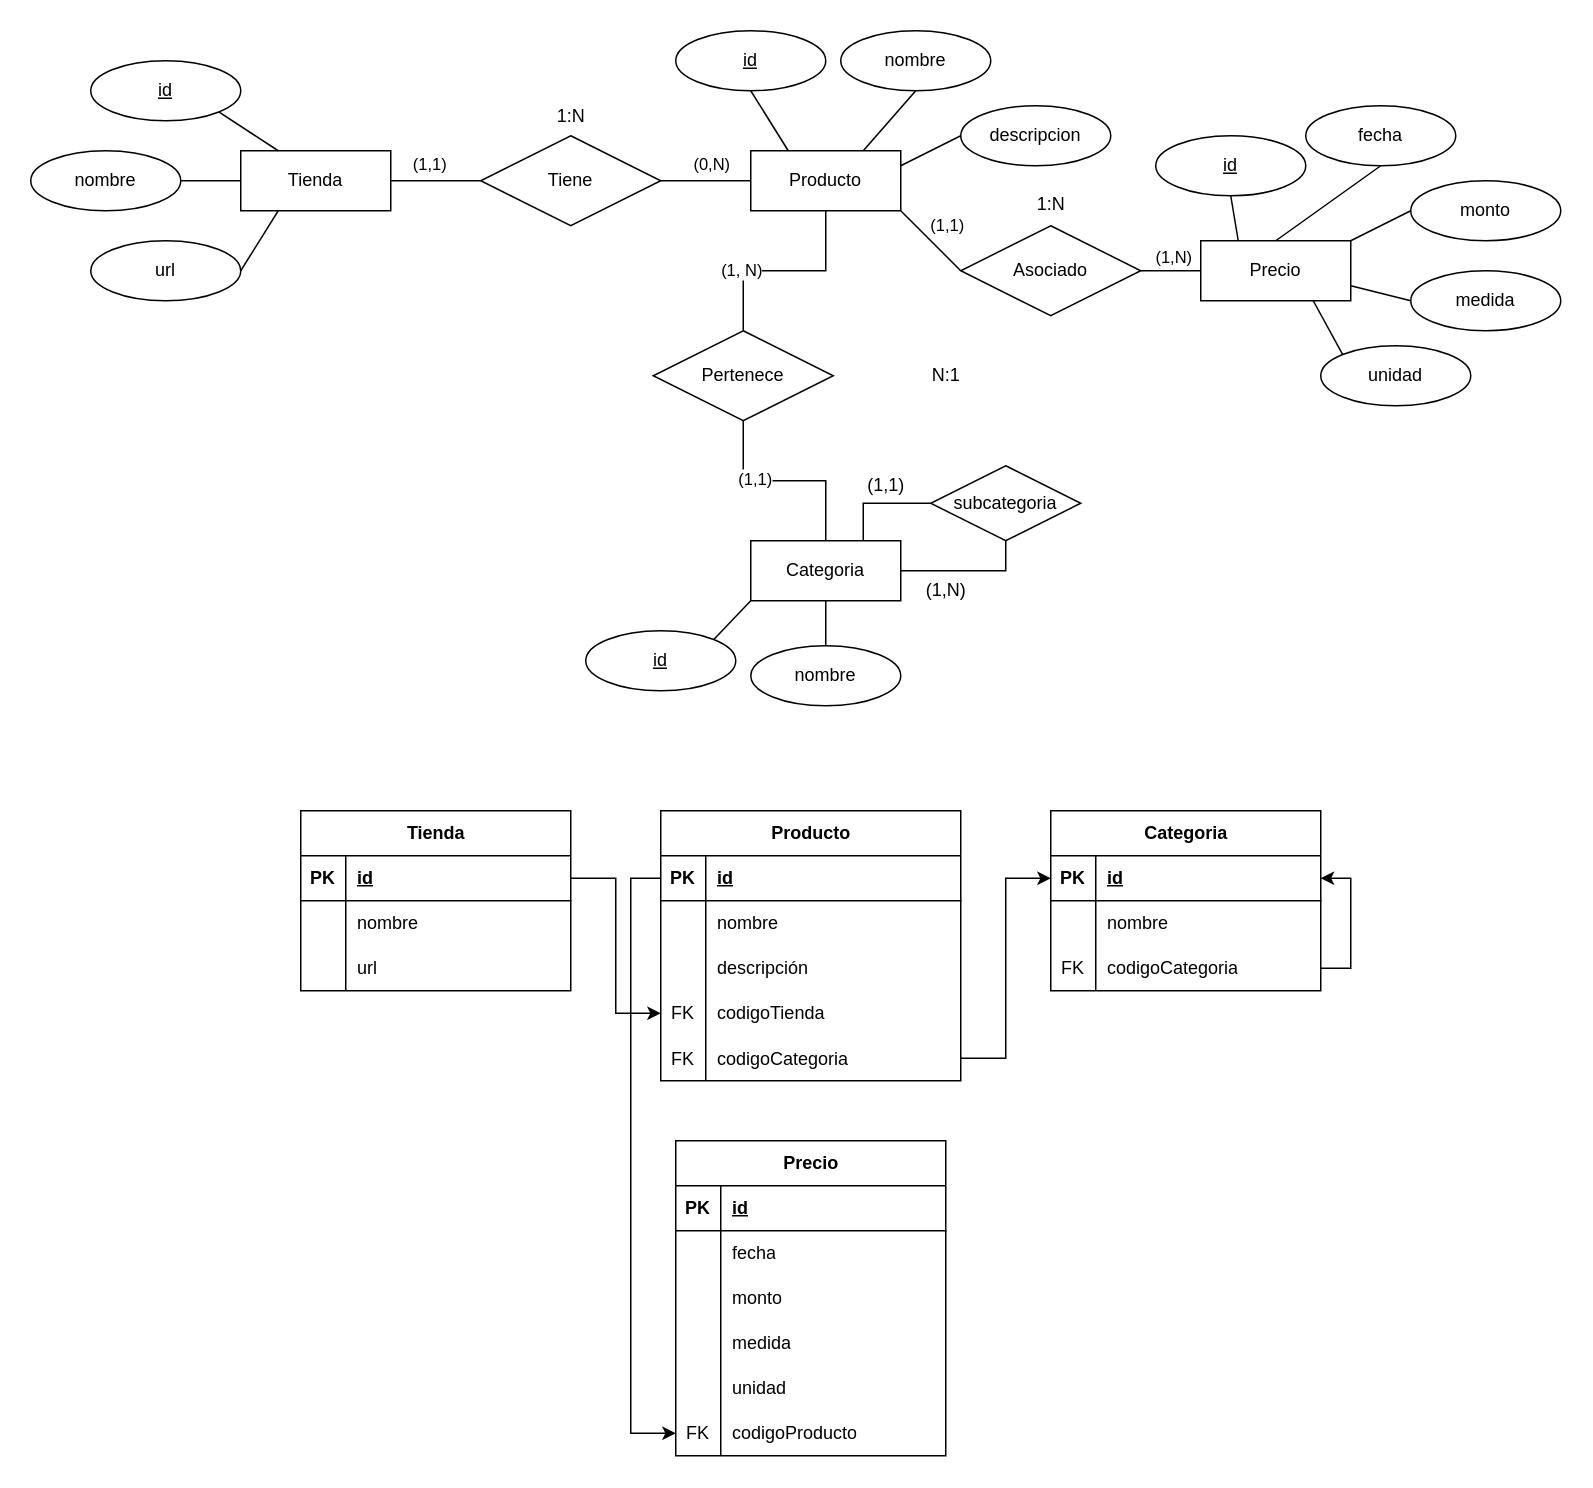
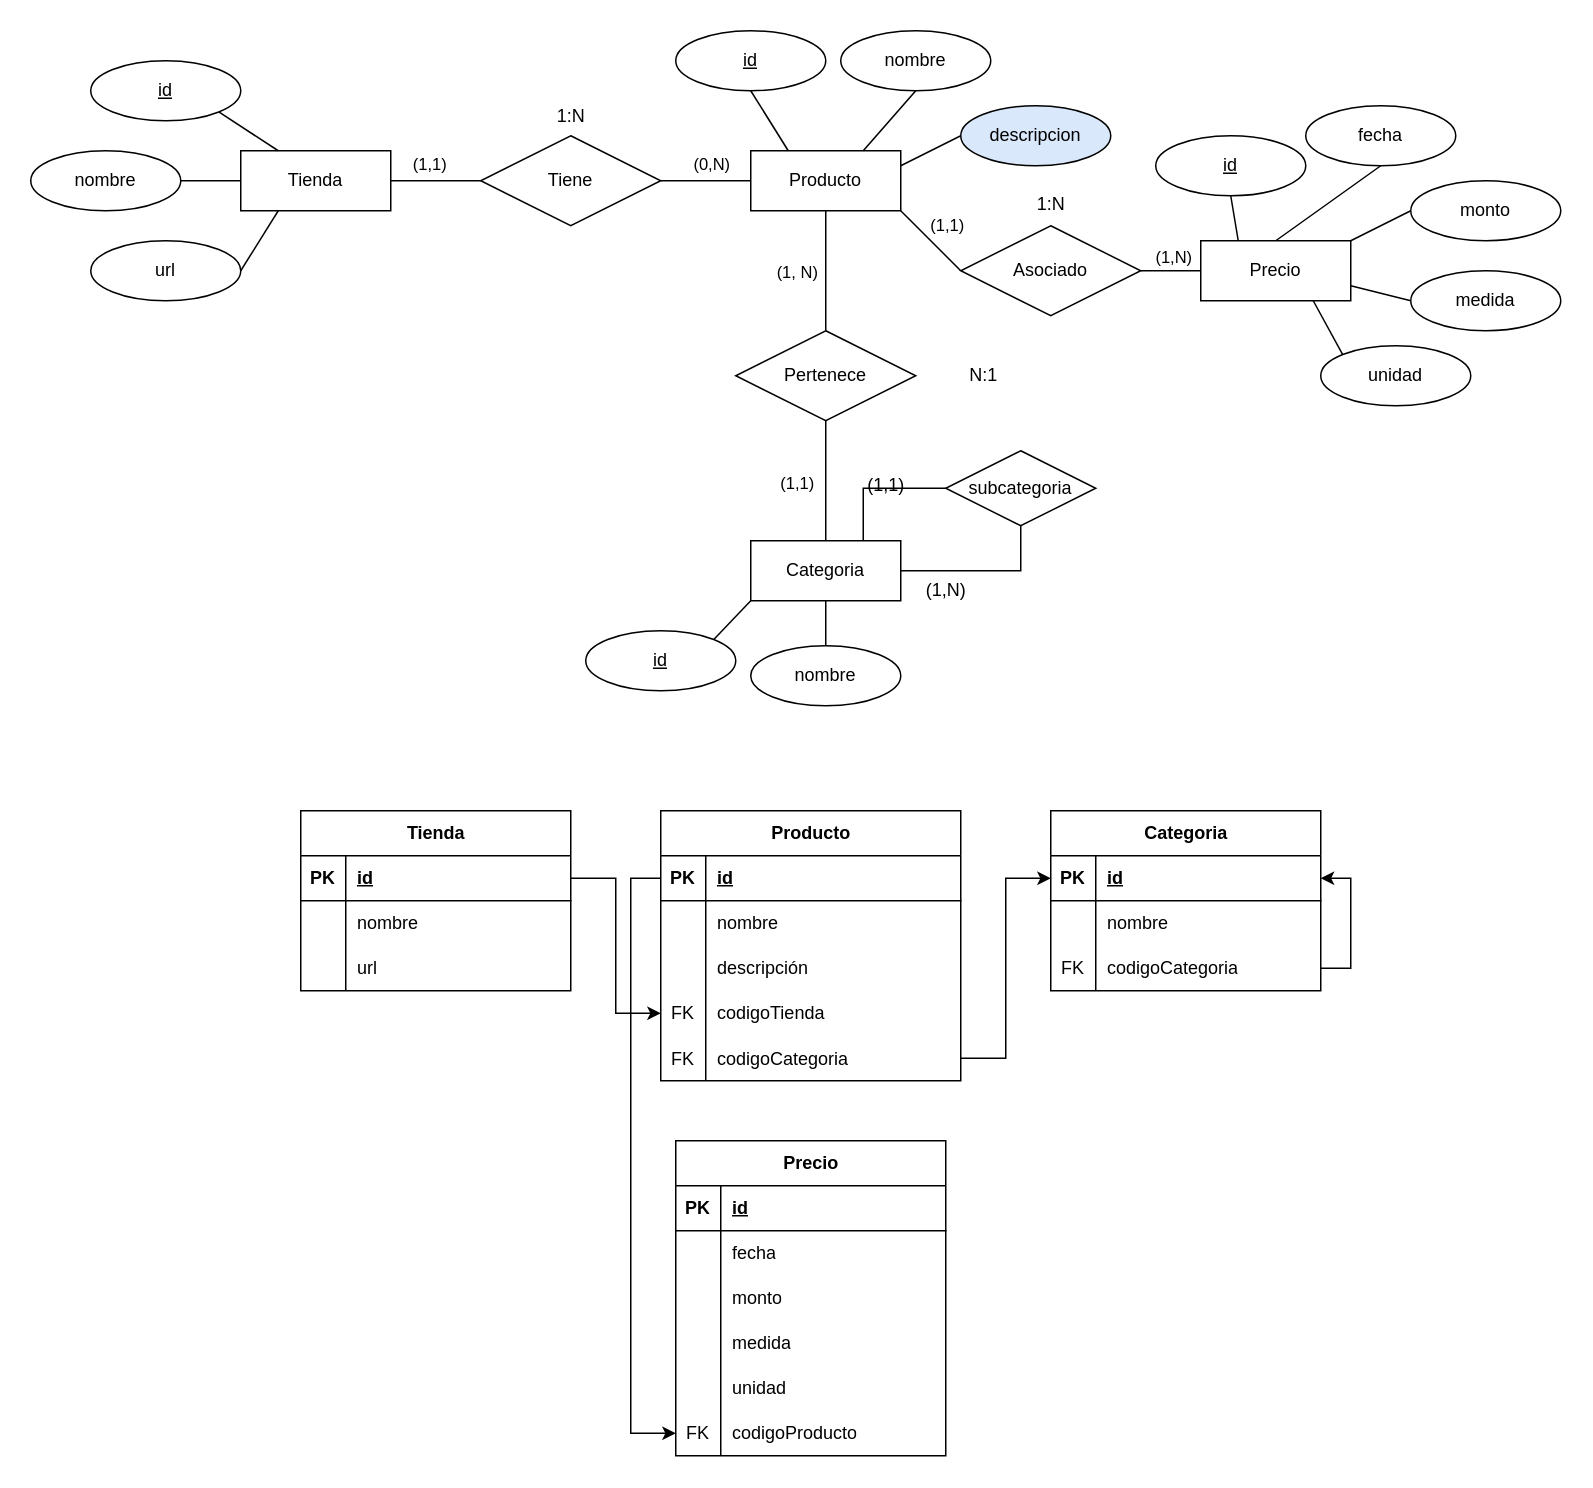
(1036, 136) -> (1036, 136)
(743, 376) -> (826, 376)
(946, 376) -> (983, 376)
(1006, 503) -> (1021, 488)
